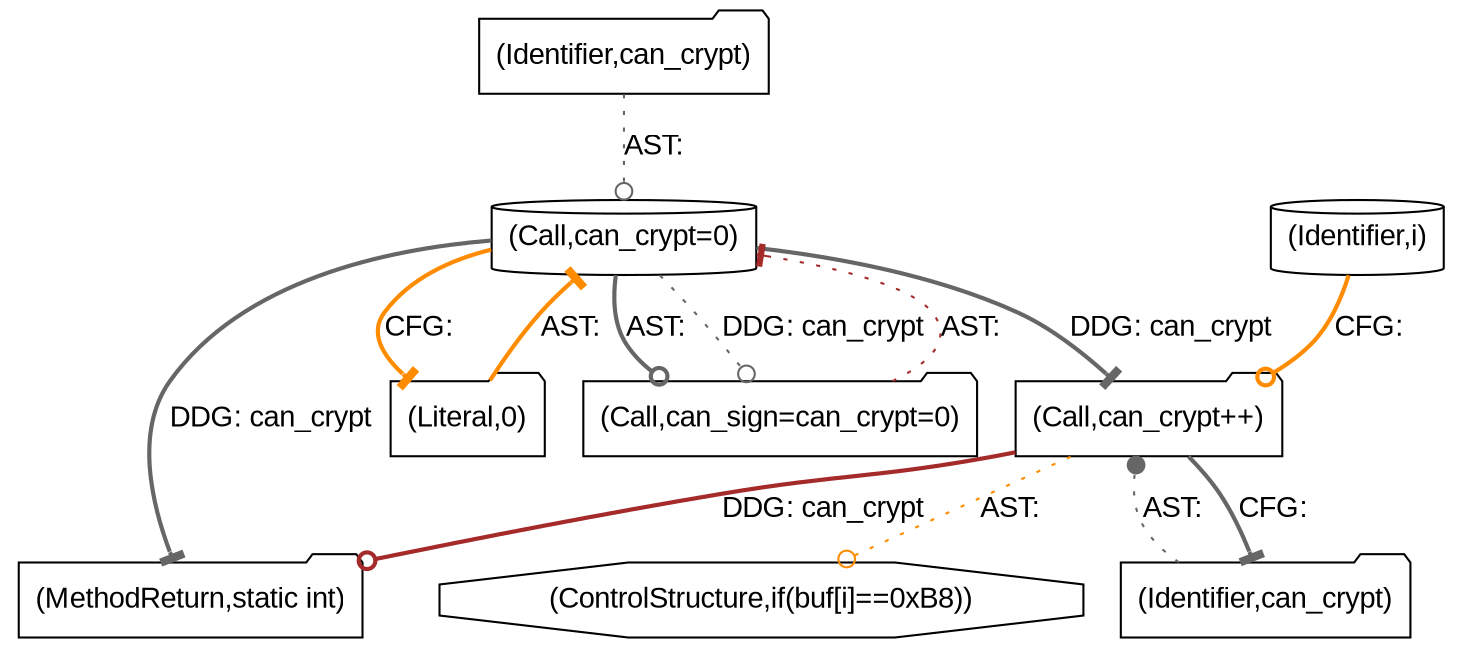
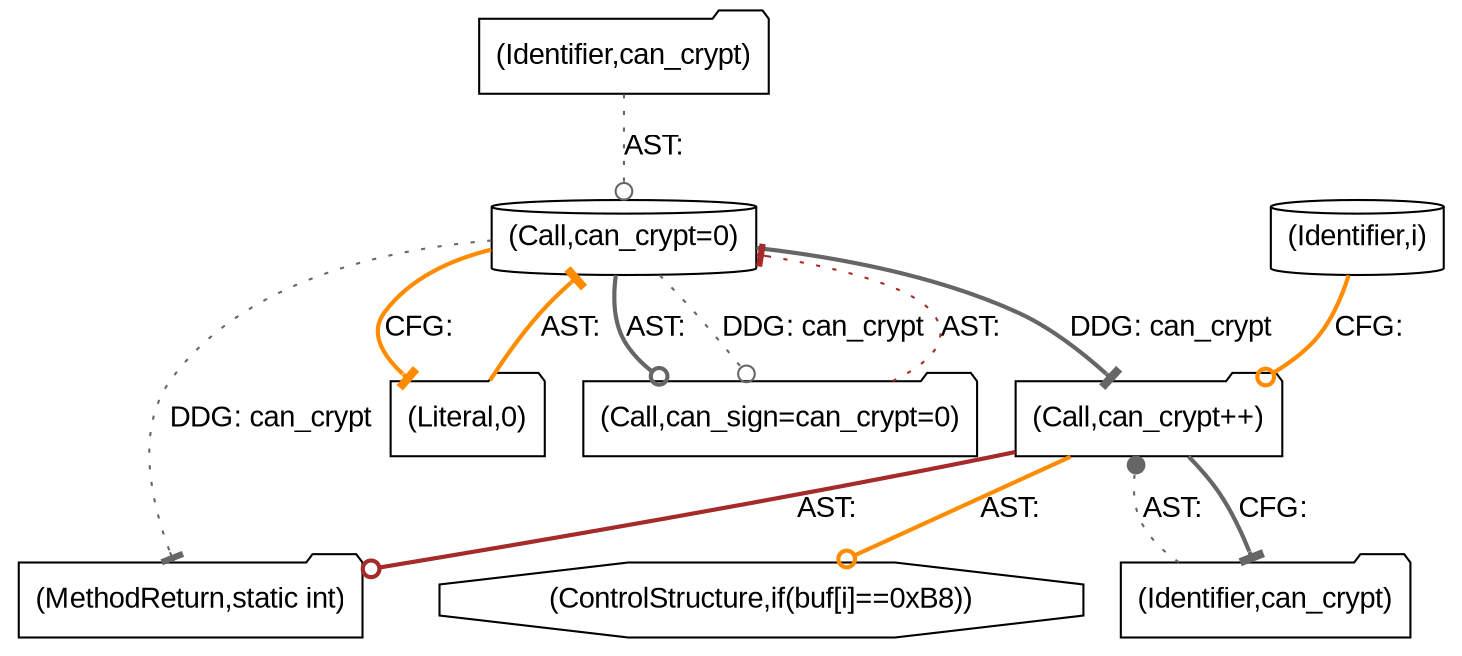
(236, 318) -> (236, 318)
(963, 506) -> (963, 506)
(823, 509) -> (831, 509)
